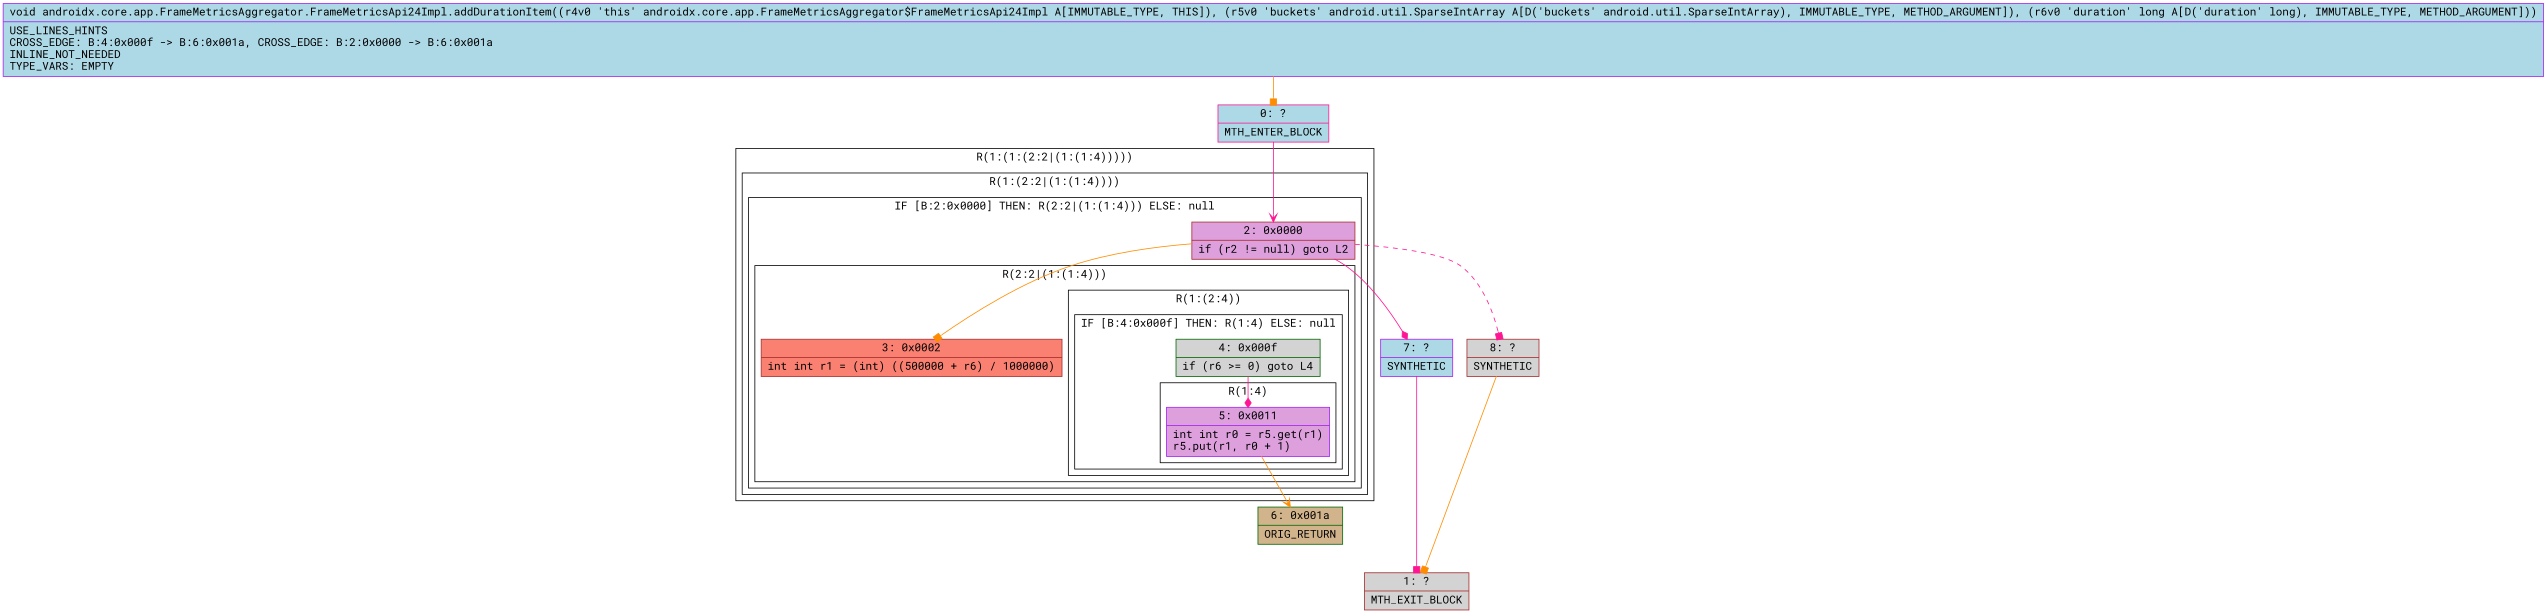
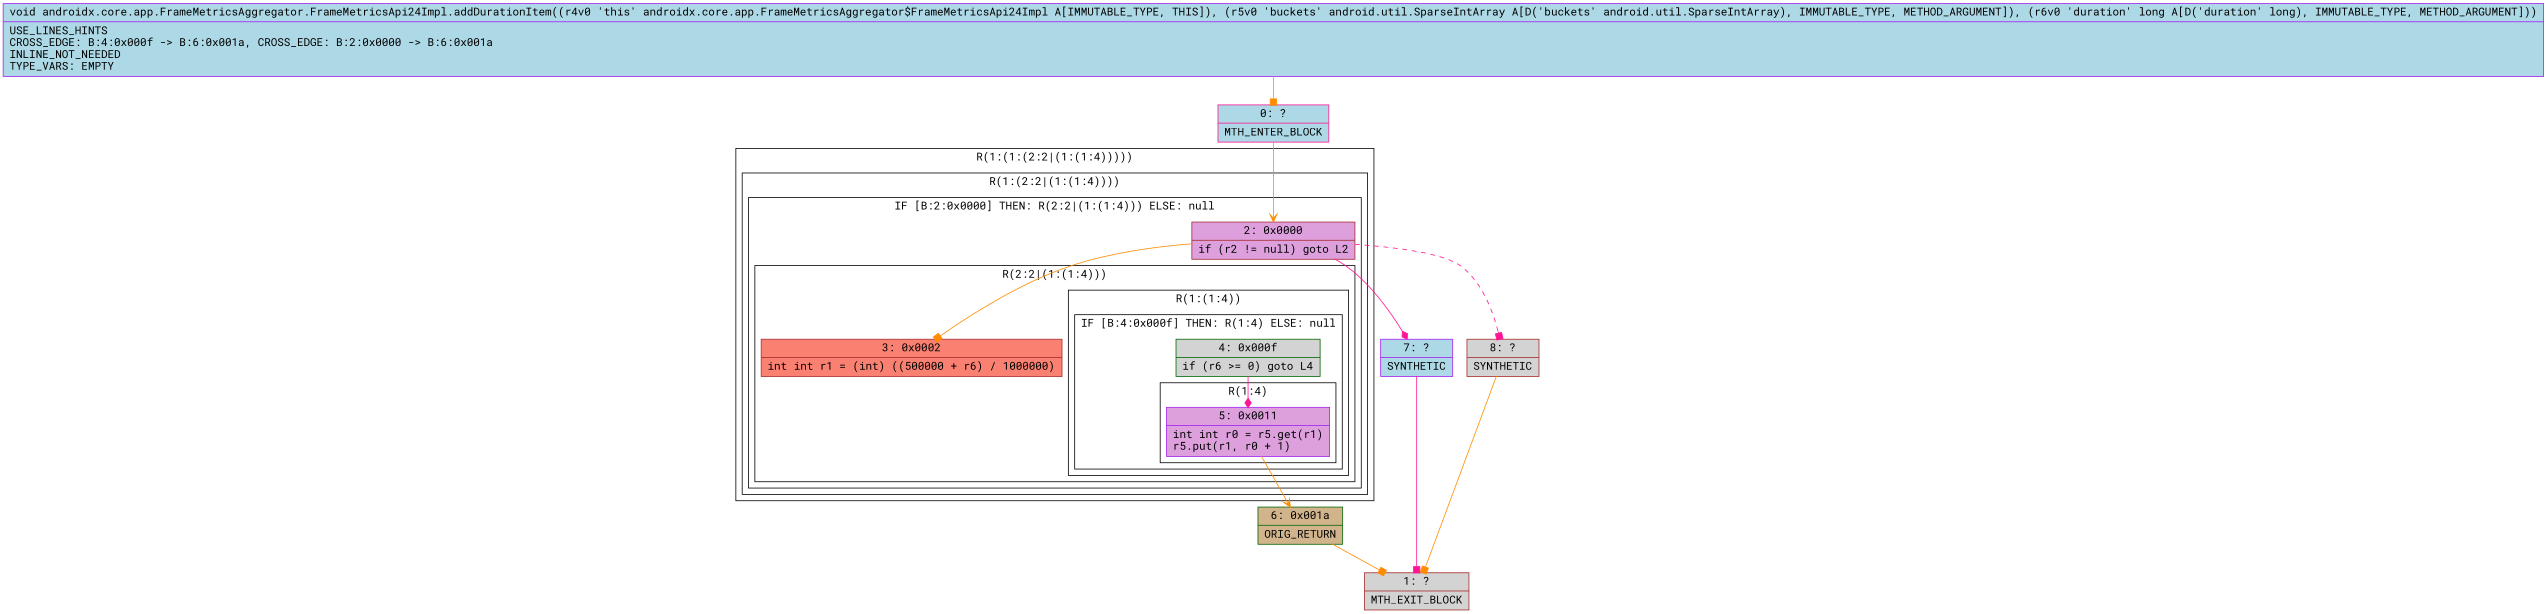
(1273, 178) -> (1273, 178)
(1208, 299) -> (1208, 299)
none -> (1355, 557)
